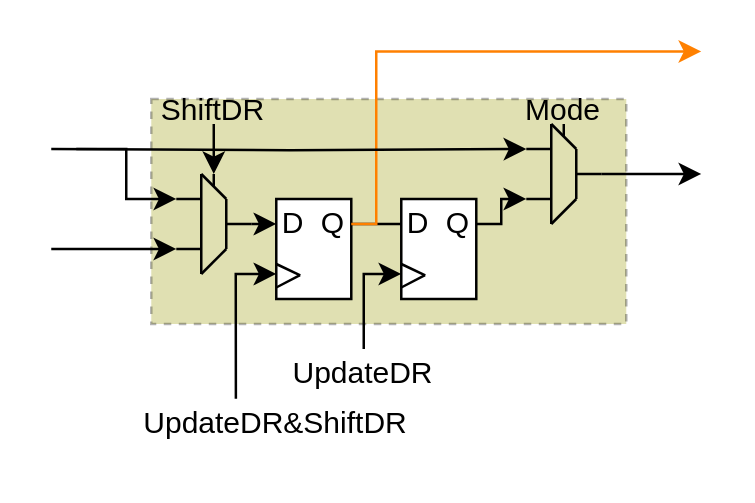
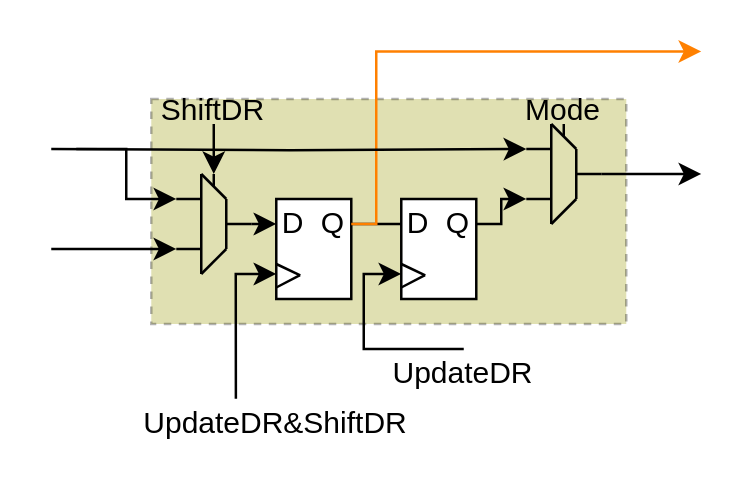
(364, 374) -> (464, 374)
